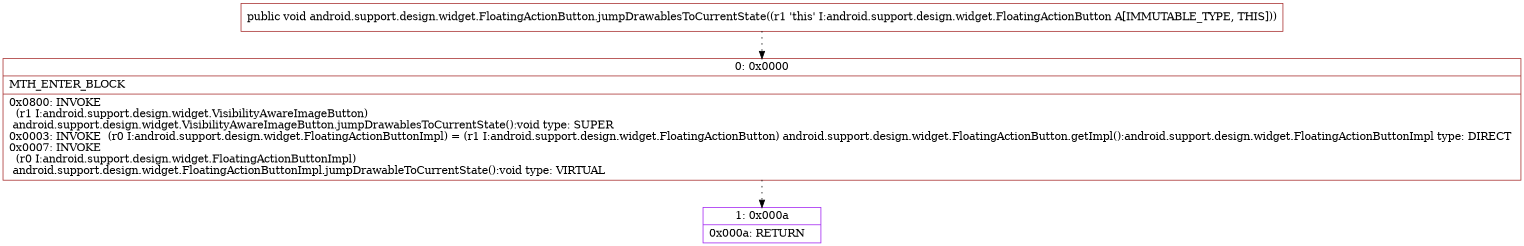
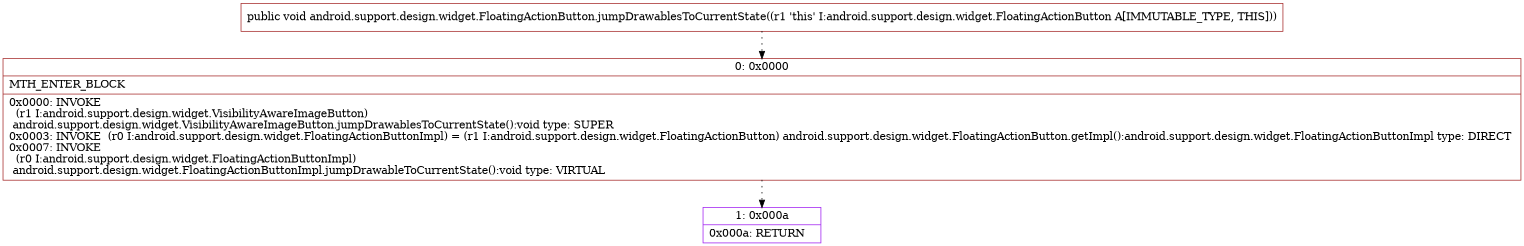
(59, 103) -> (59, 103)
